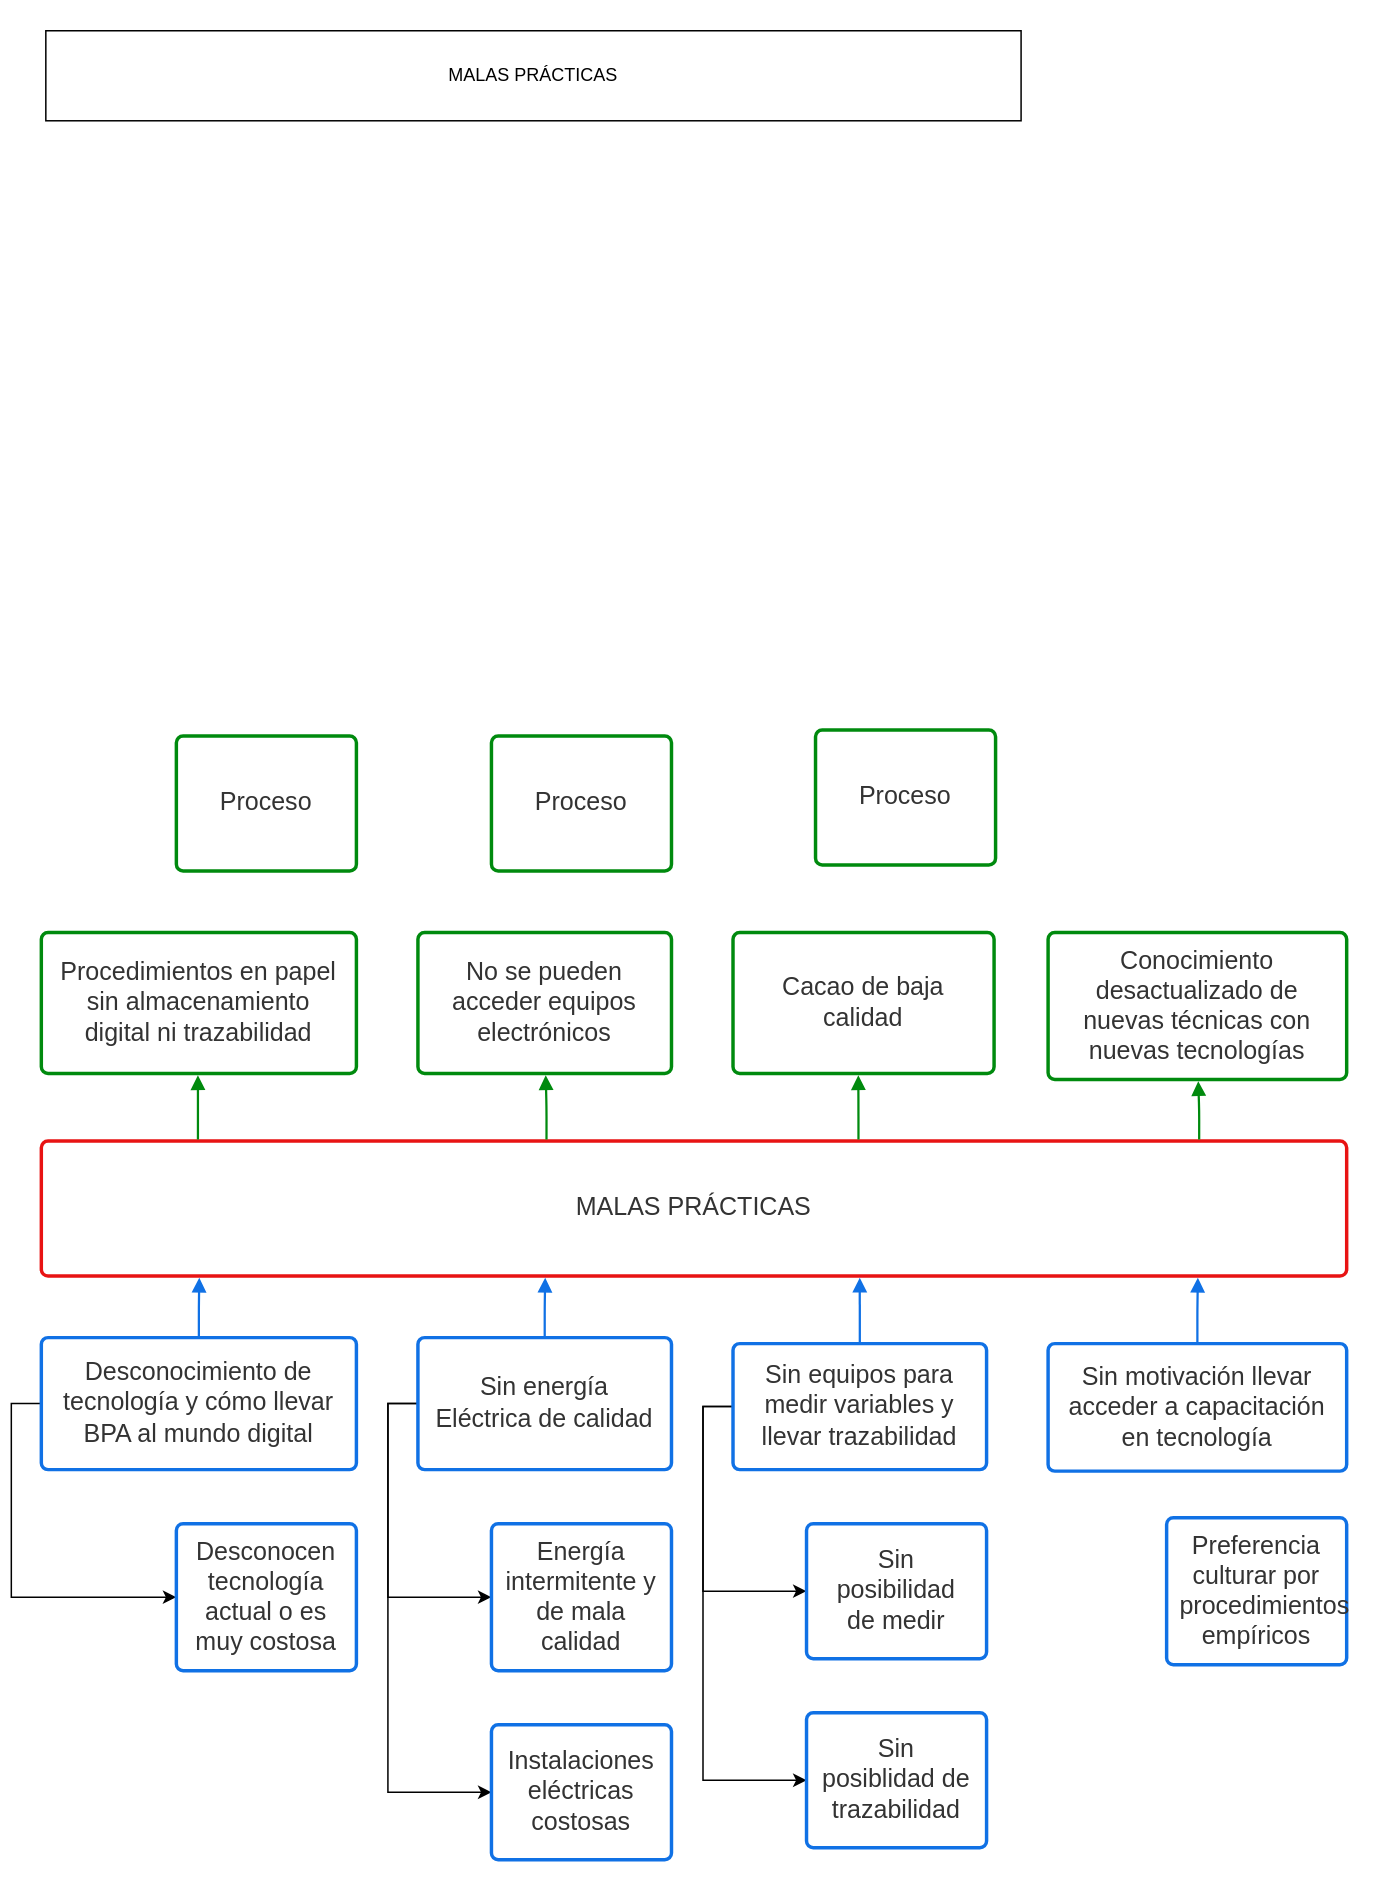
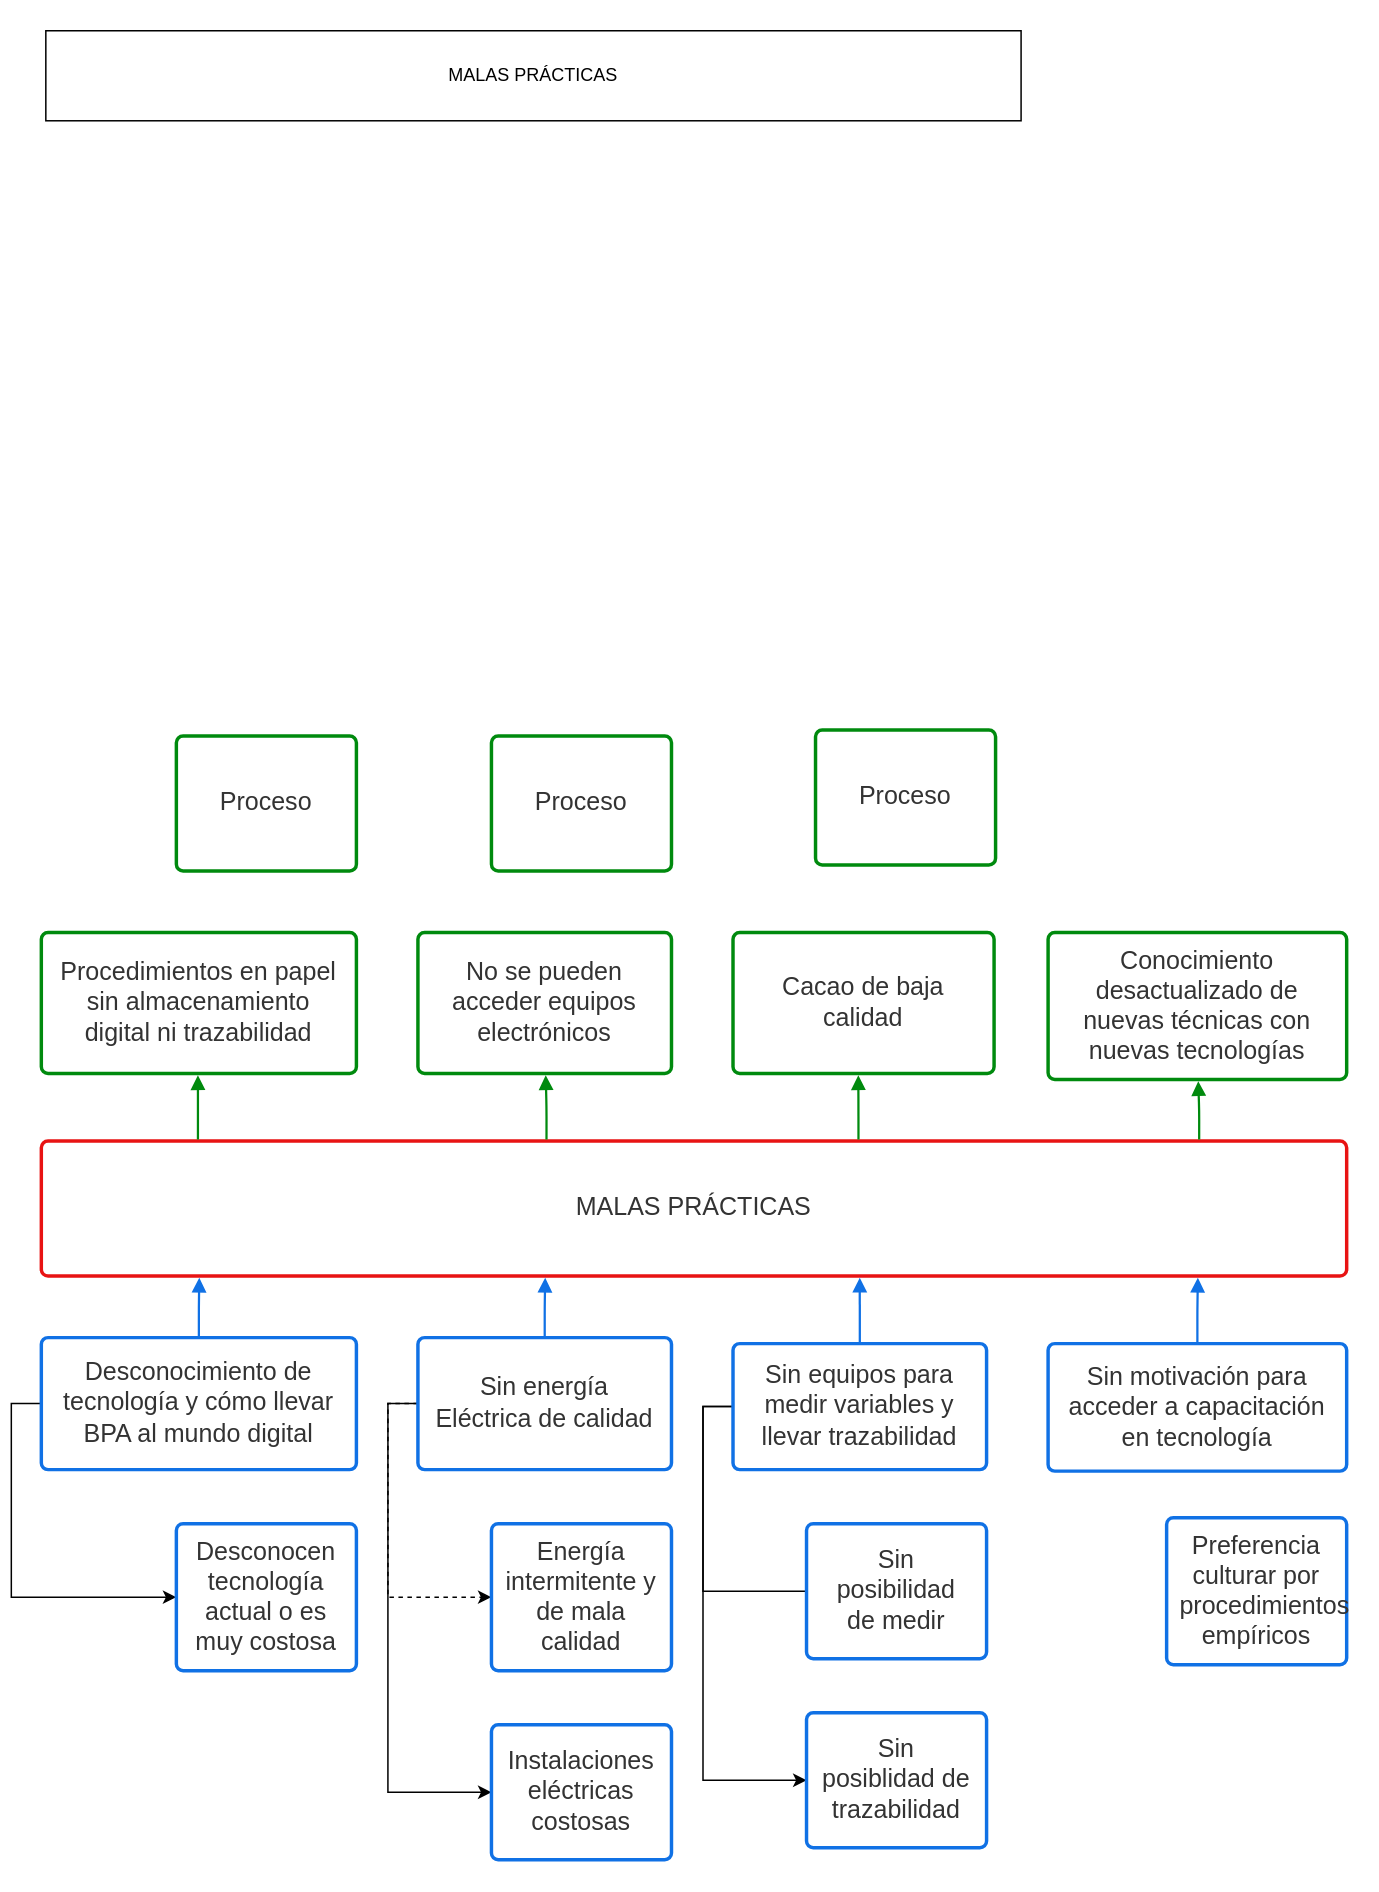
(1197, 1408) -> (1197, 1408)
(795, 1591) -> (799, 1591)
(435, 1597) -> (435, 1597)
